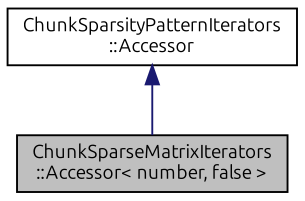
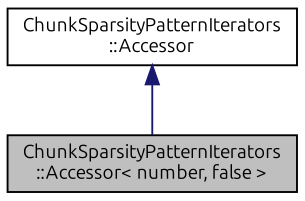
(152, 164) -> (152, 164)
